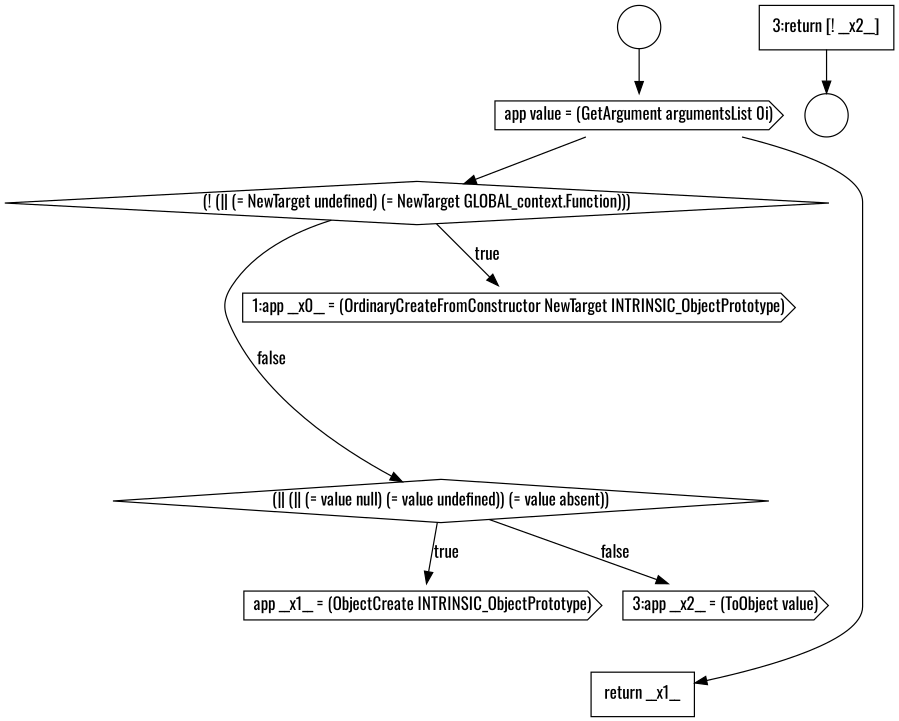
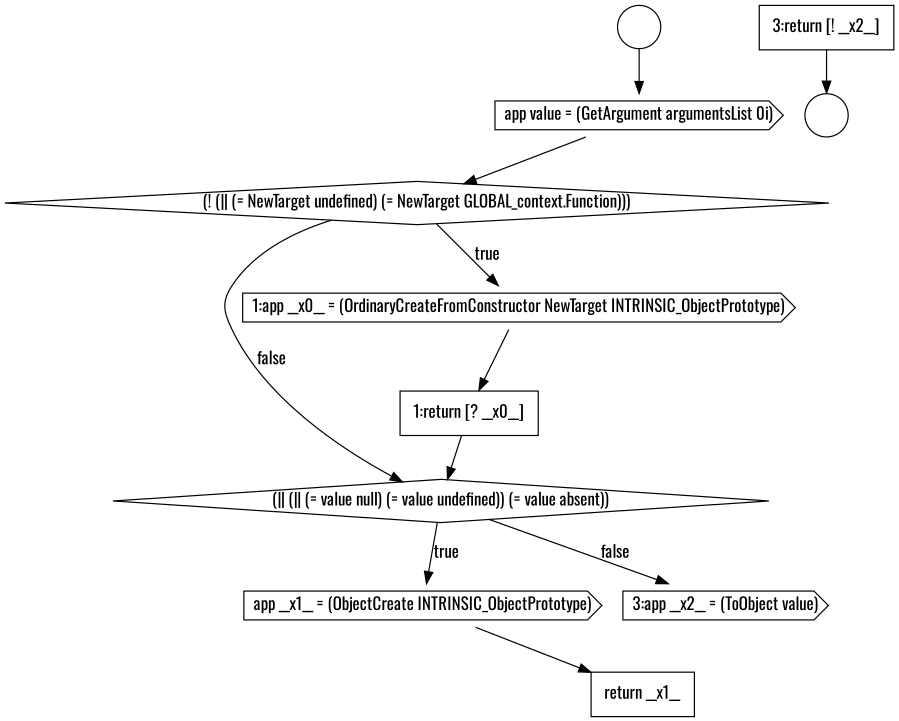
none -> (469, 413)
(863, 423) -> (528, 648)
